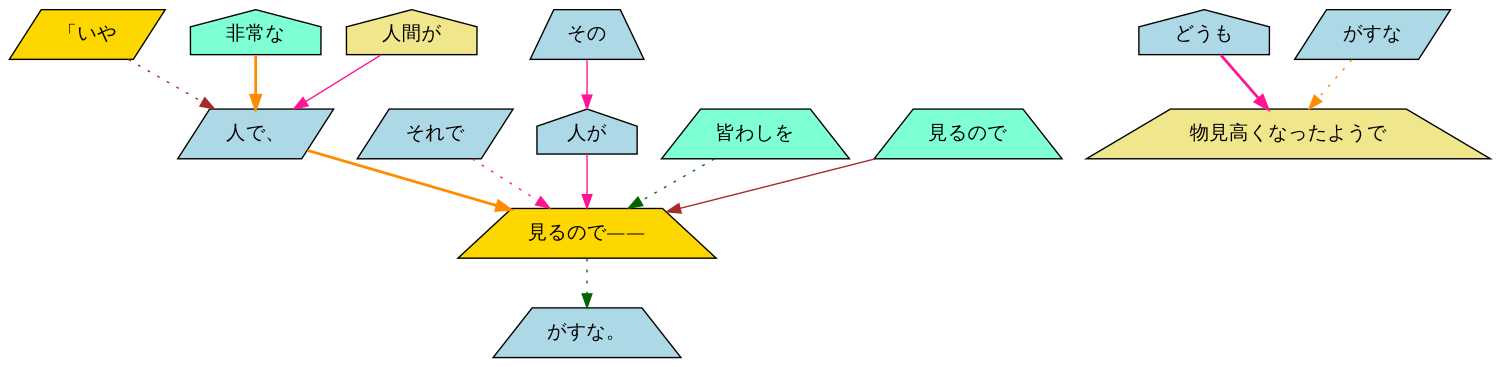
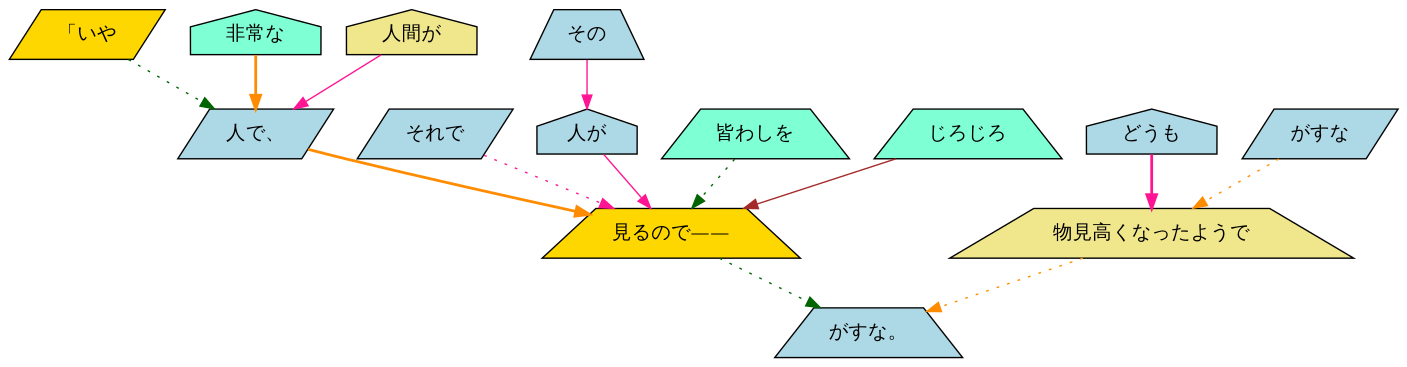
(165, 81) -> (165, 81)
(968, 134) -> (968, 134)
none -> (1011, 283)
